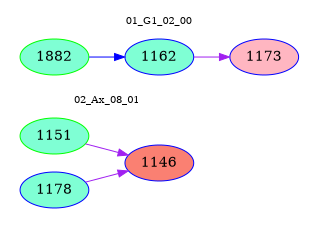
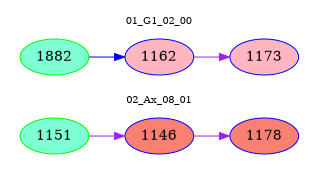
(159, 57) -> (159, 57)
(102, 178) -> (207, 136)
(54, 190) -> (264, 136)
